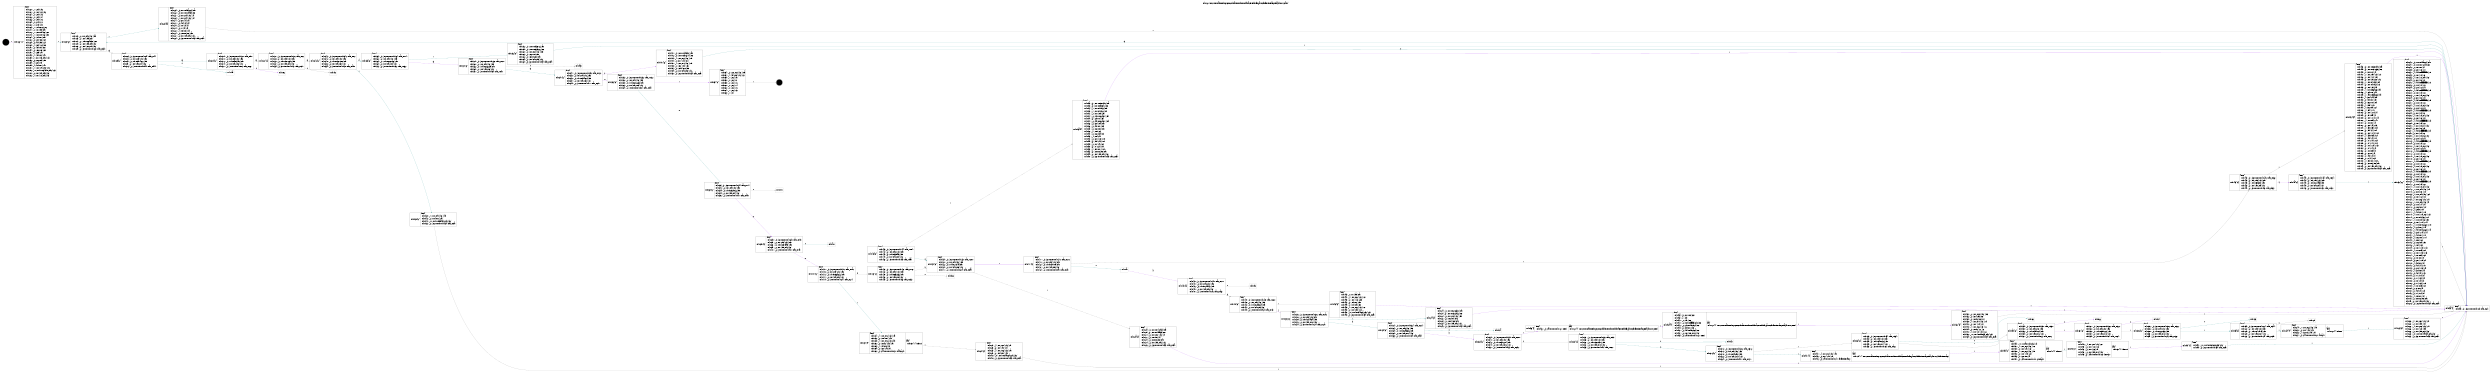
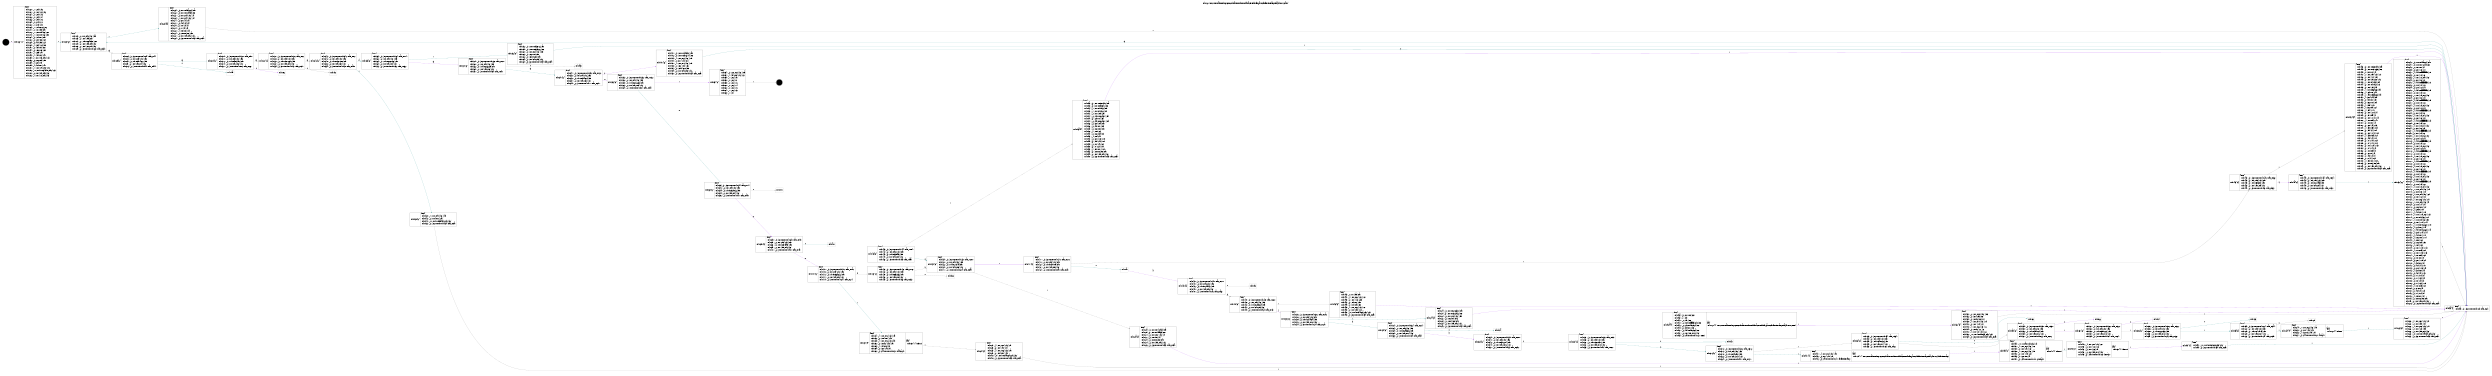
(1592, 329) -> none
